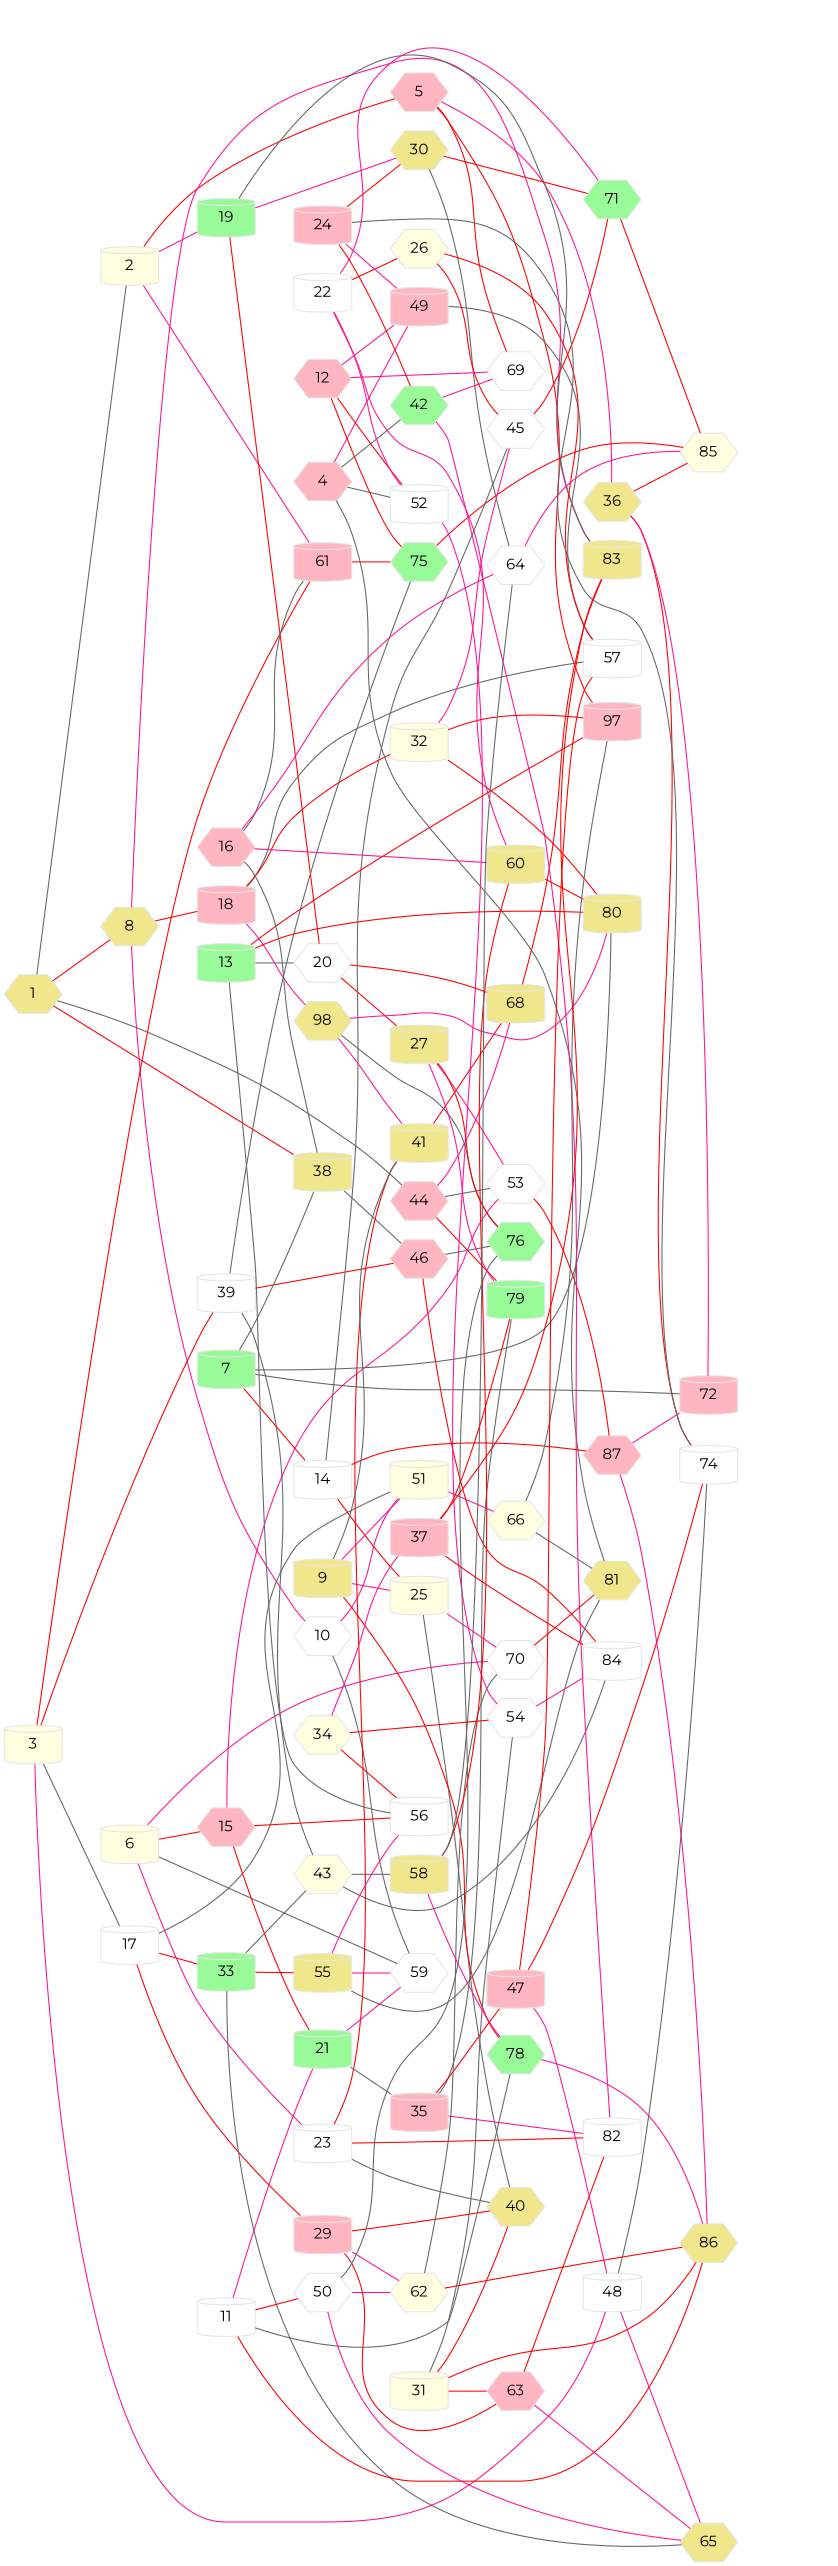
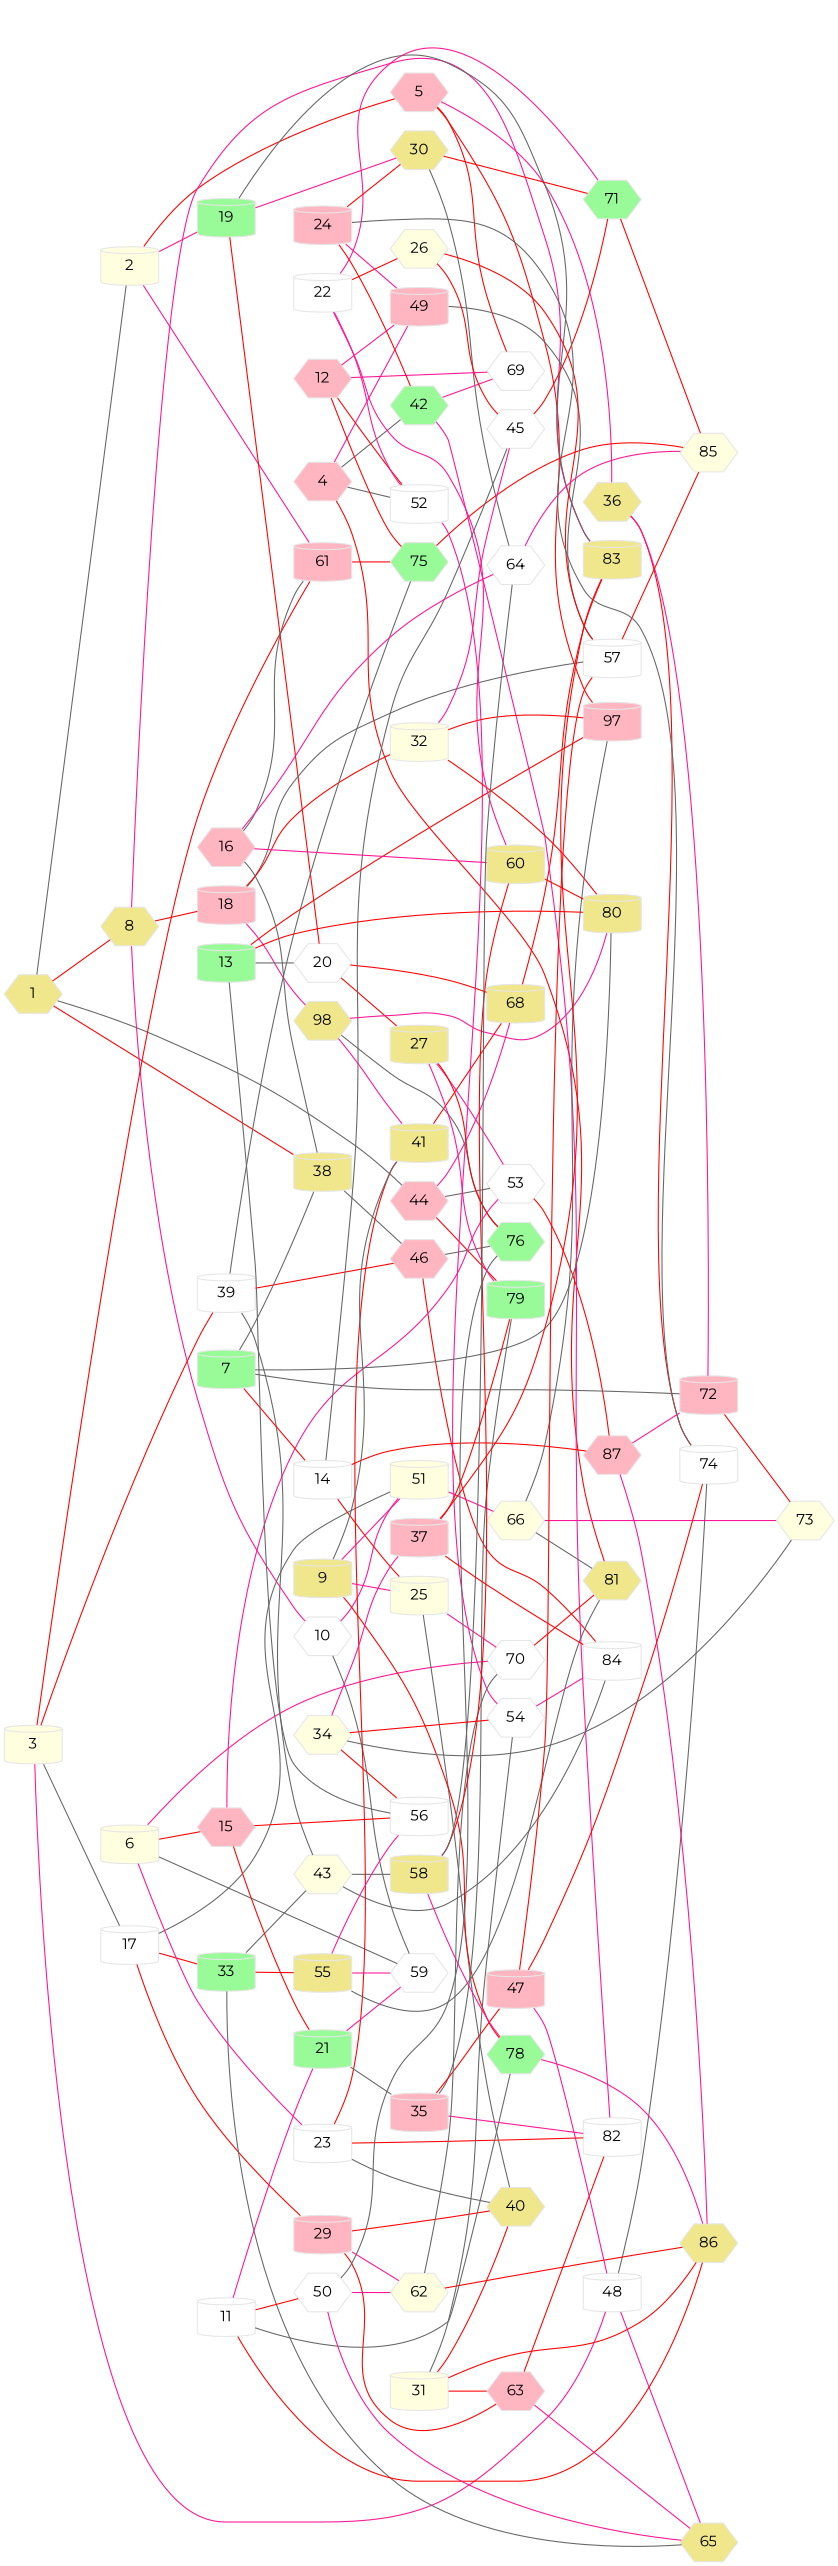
(661, 477) -> (660, 556)
(545, 976) -> (545, 976)
none -> (805, 1521)
